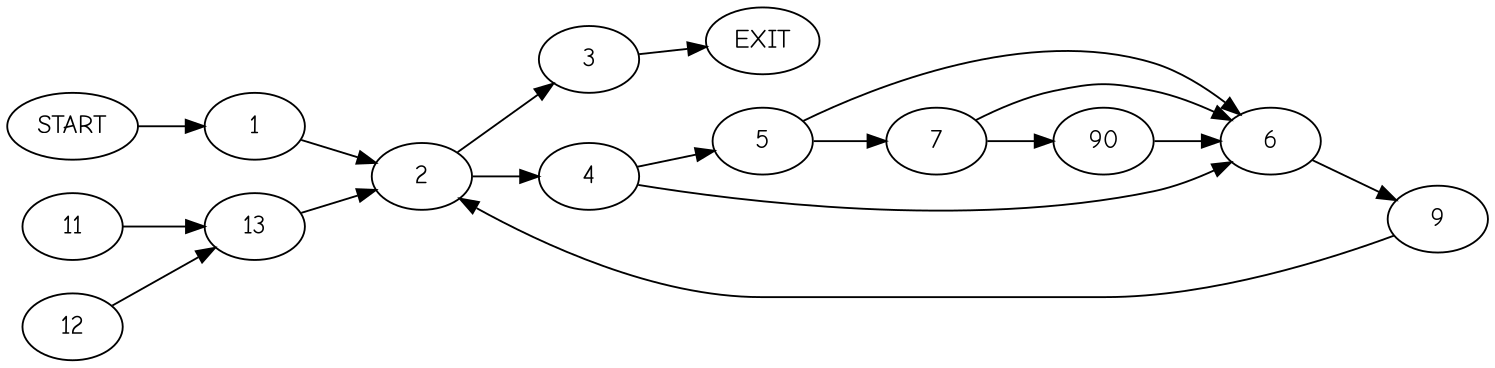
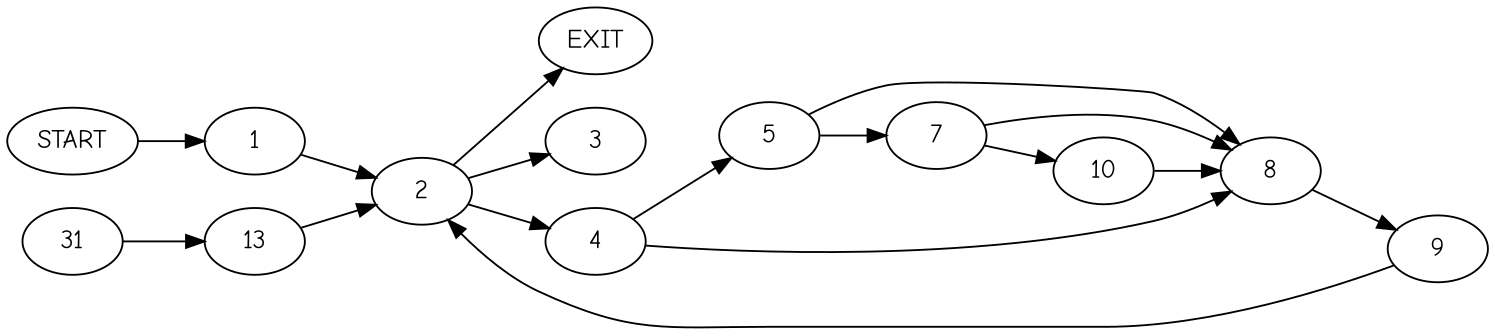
(663, 51) -> (501, 123)
(1104, 141) -> (1104, 171)
(1271, 141) -> (1271, 171)
(73, 227) -> (73, 241)
(73, 327) -> none
